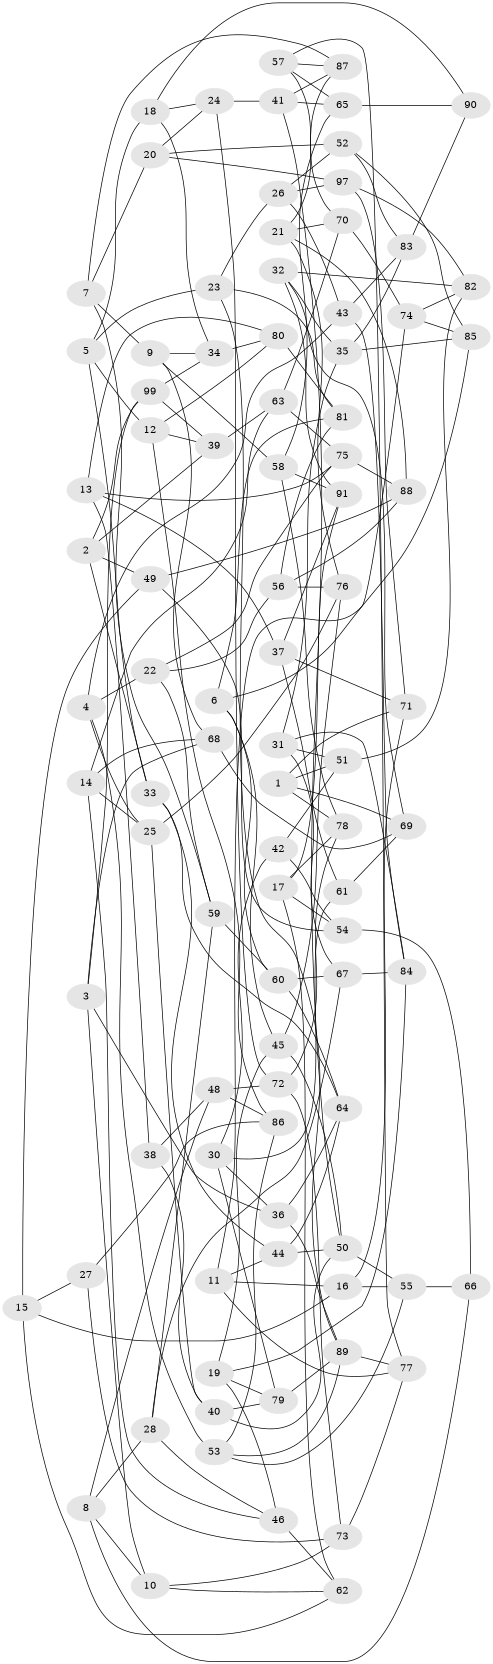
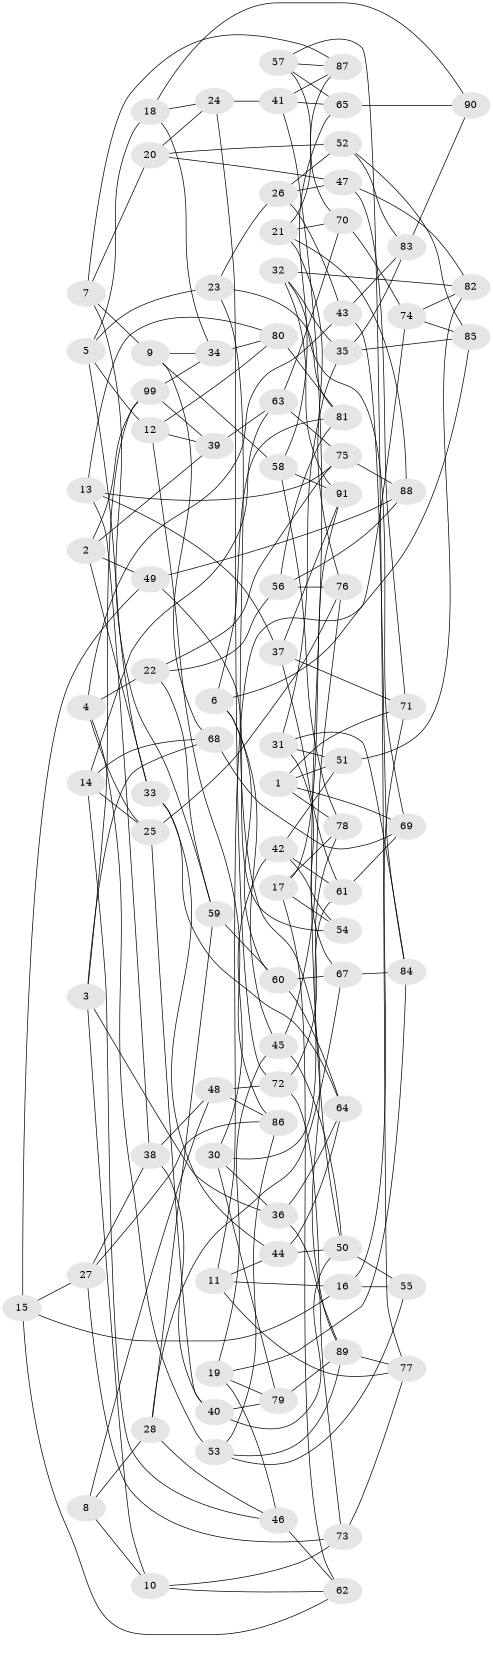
(343, 182) -> (343, 182)
none -> (307, 868)
none -> (118, 1216)
(471, 1287) -> none
